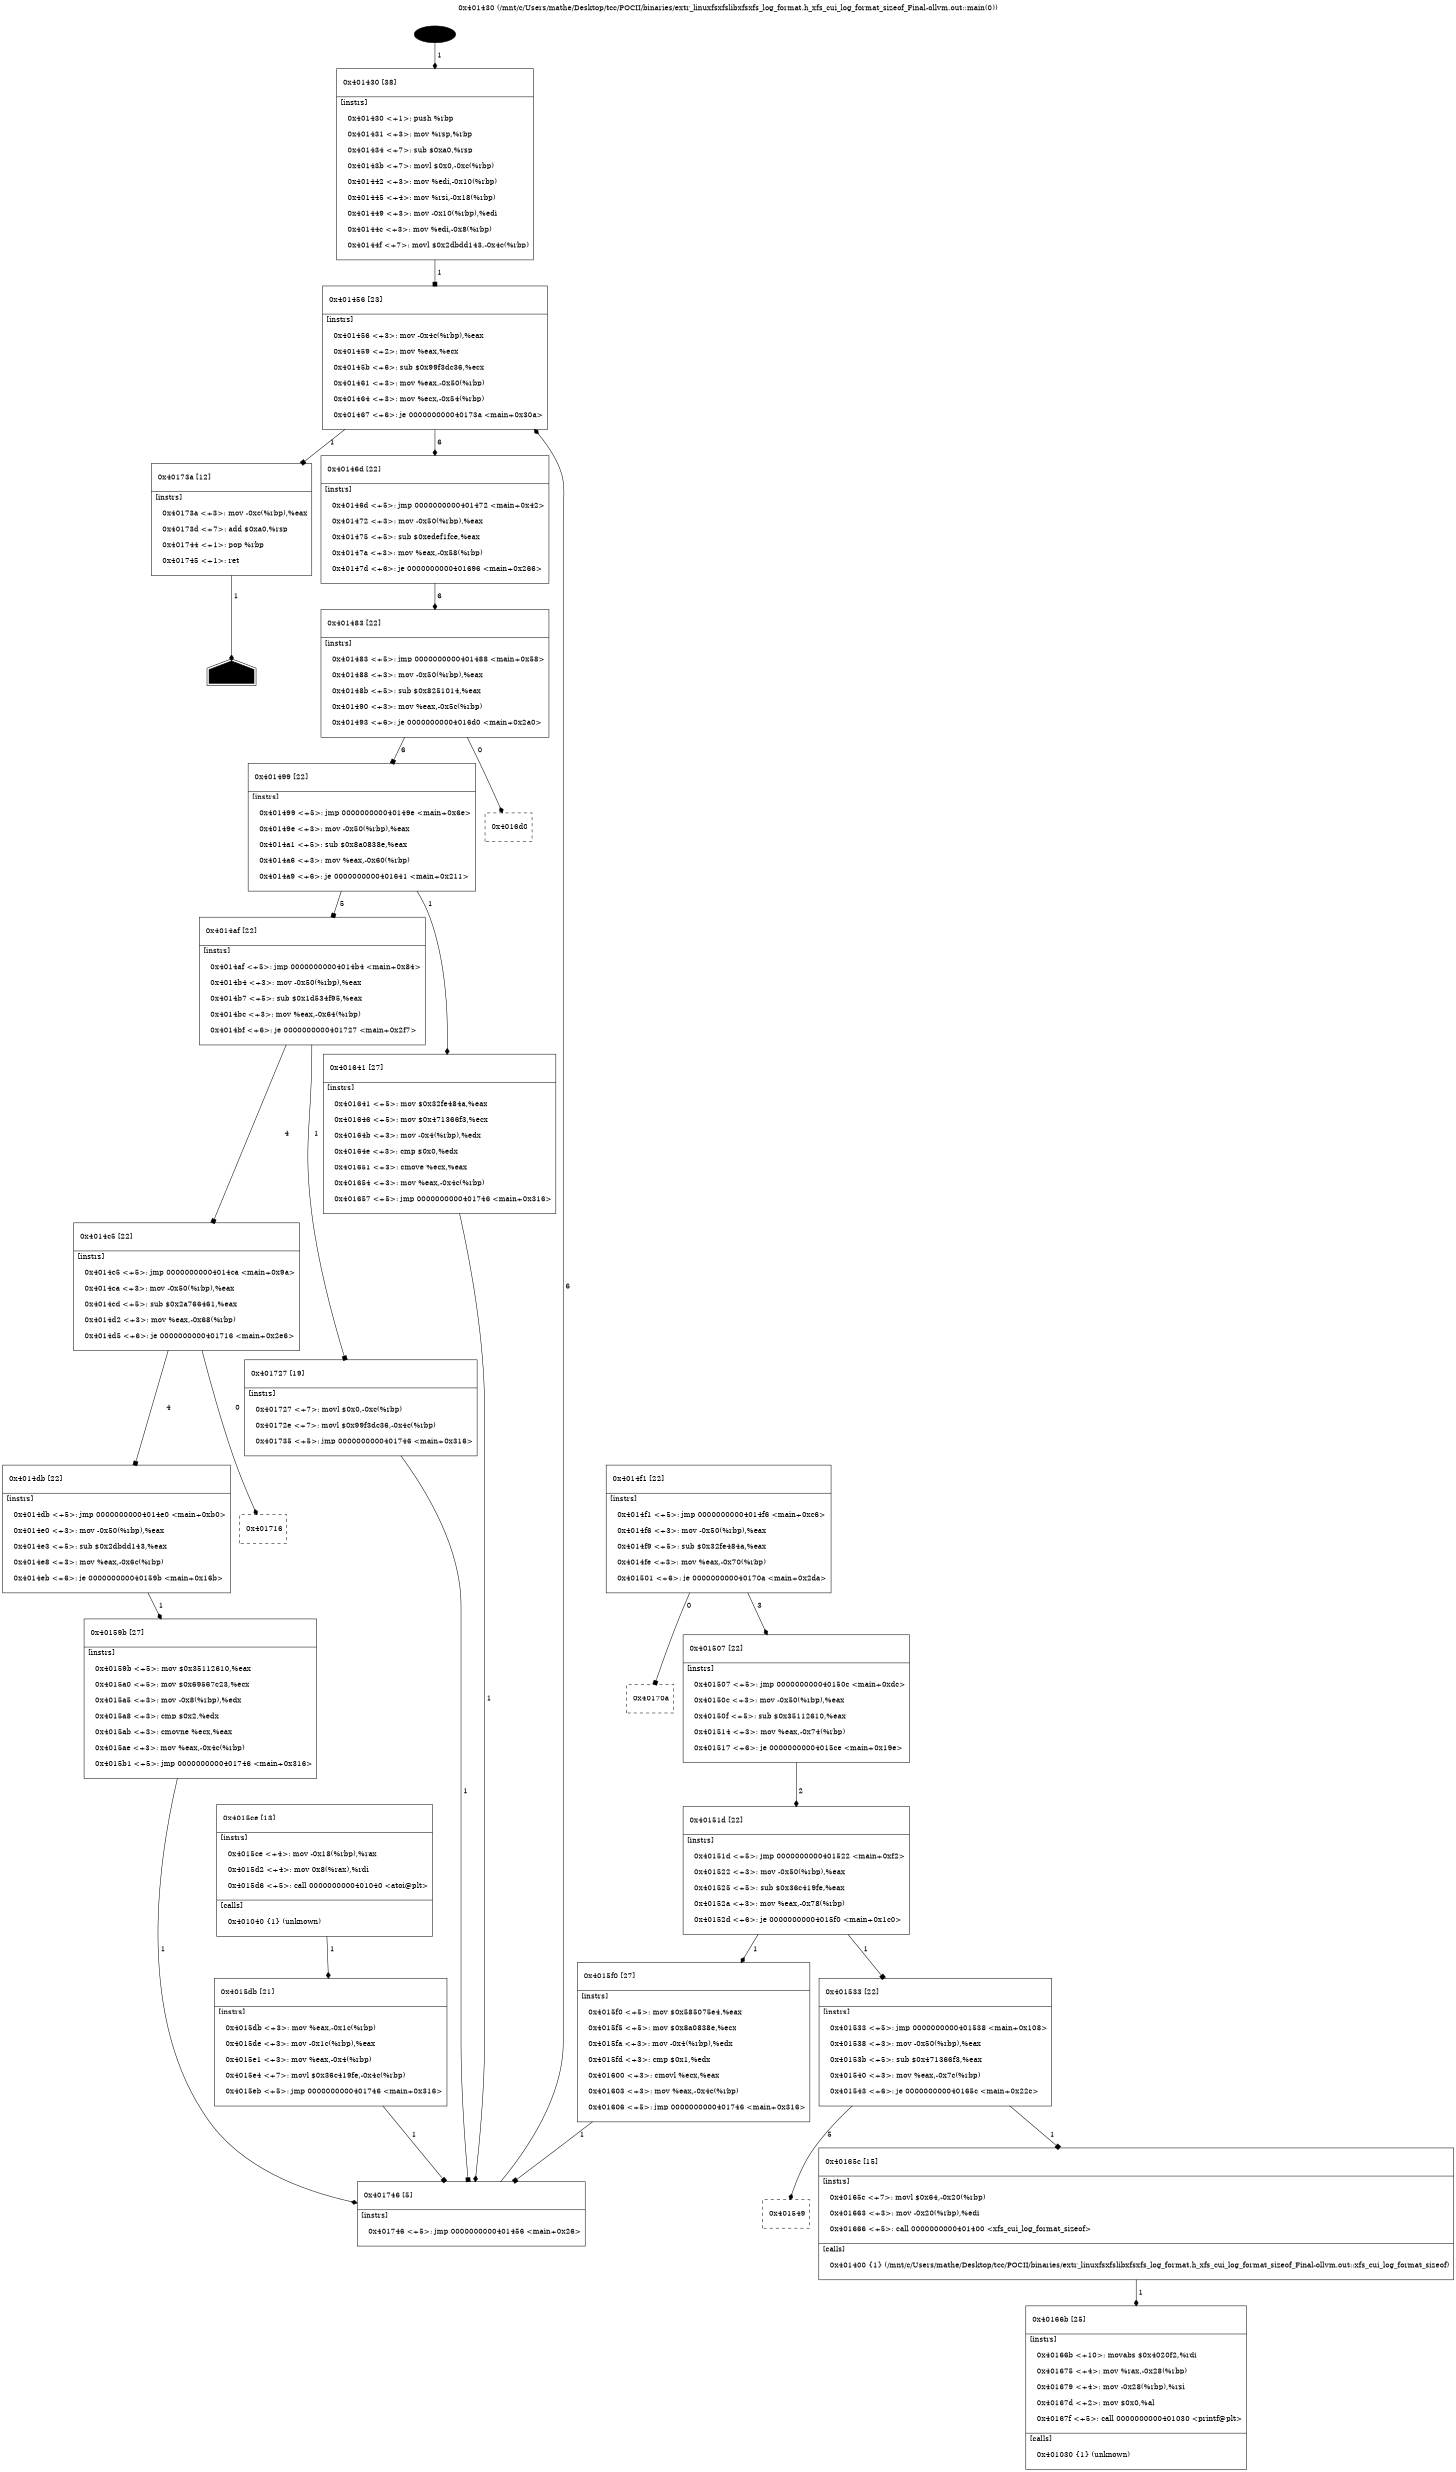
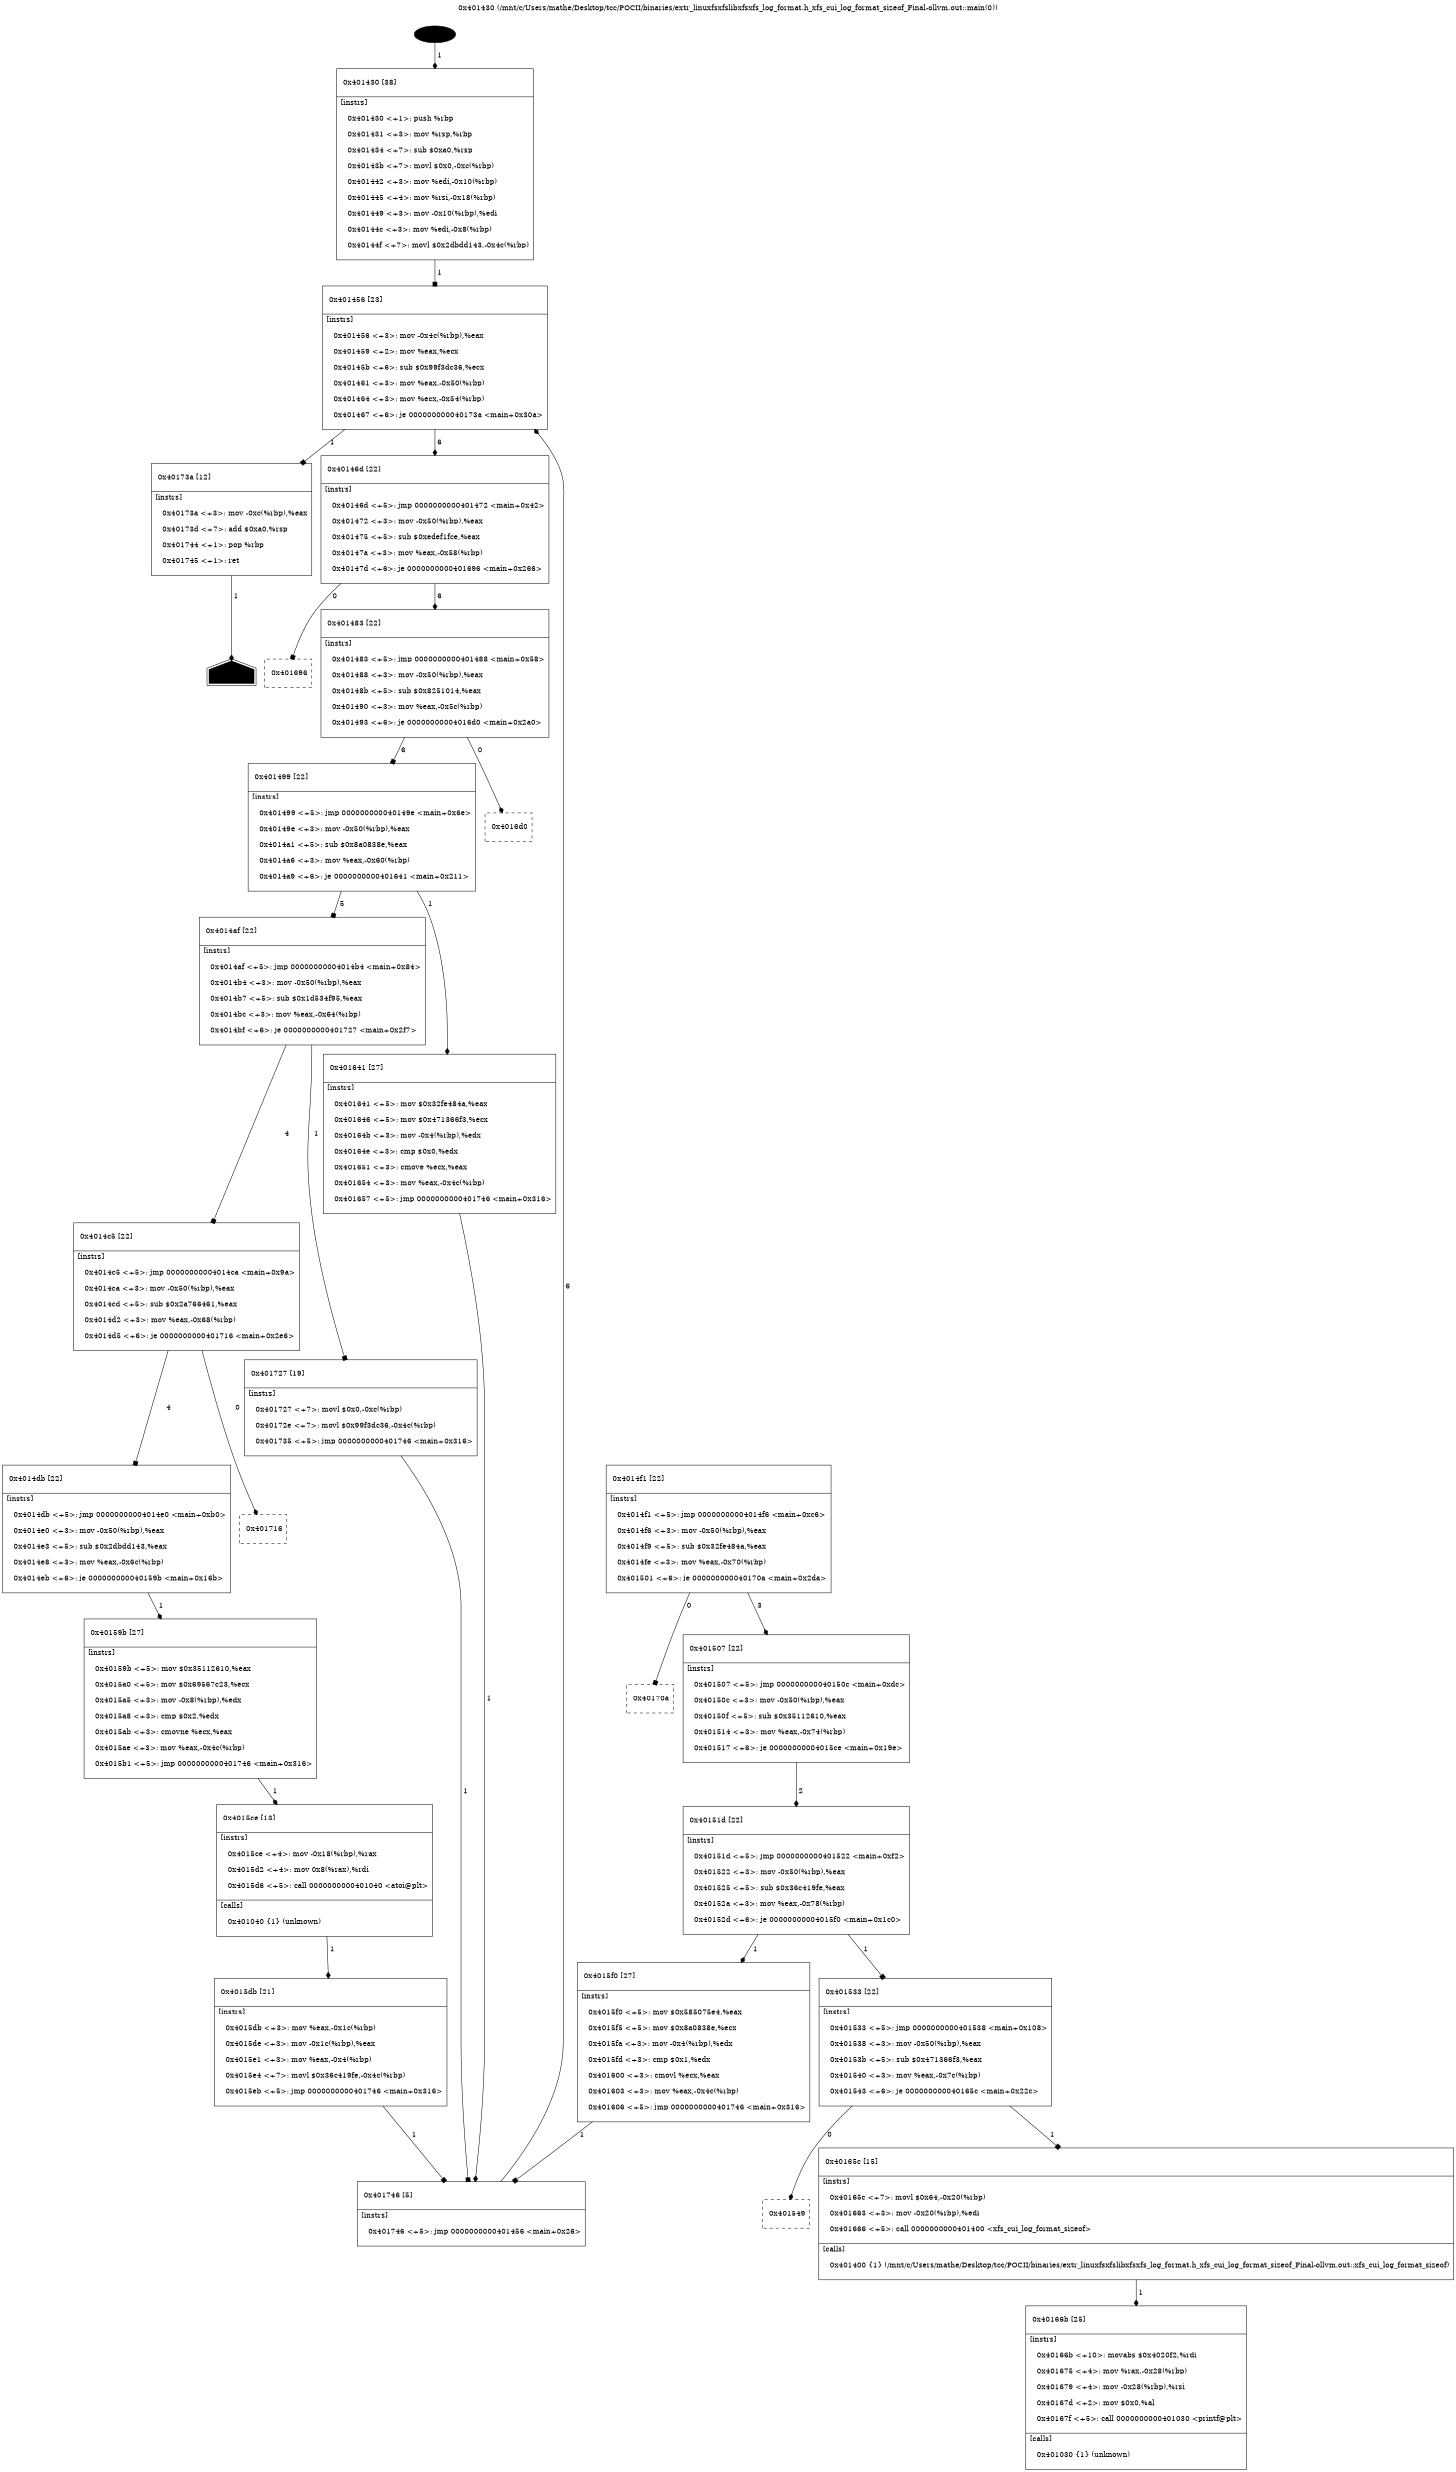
none -> (288, 673)
(170, 2036) -> (266, 1789)
(829, 2135) -> (829, 2135)
